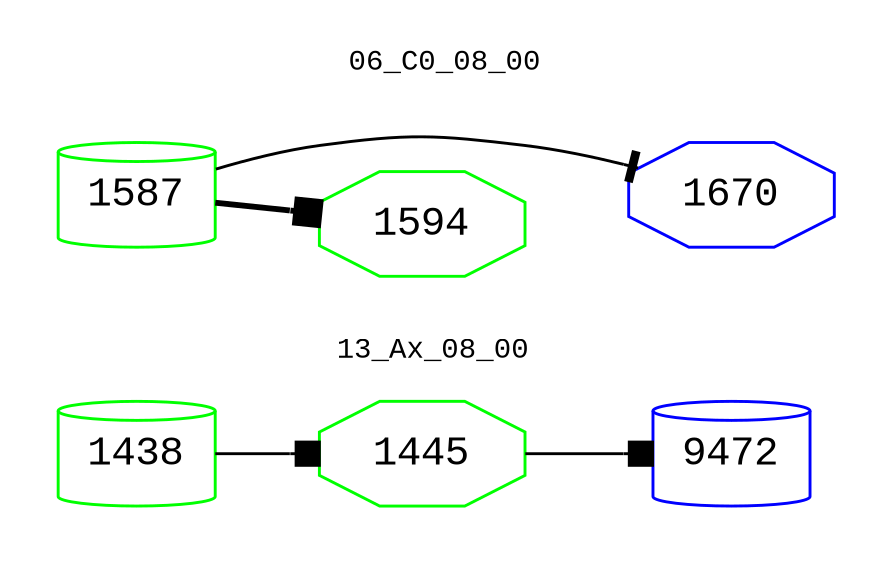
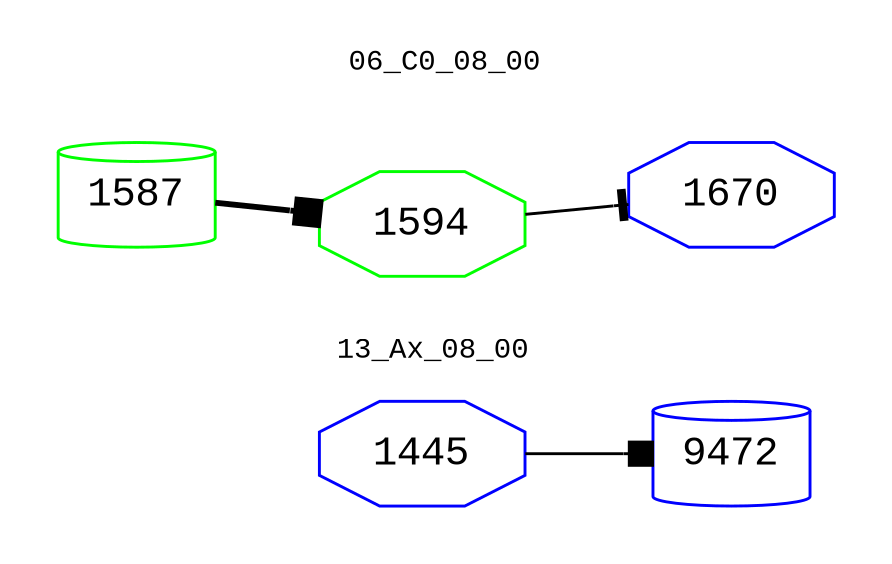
(419, 137) -> (569, 210)
(137, 454) -> none
(422, 454) -> (422, 454)
